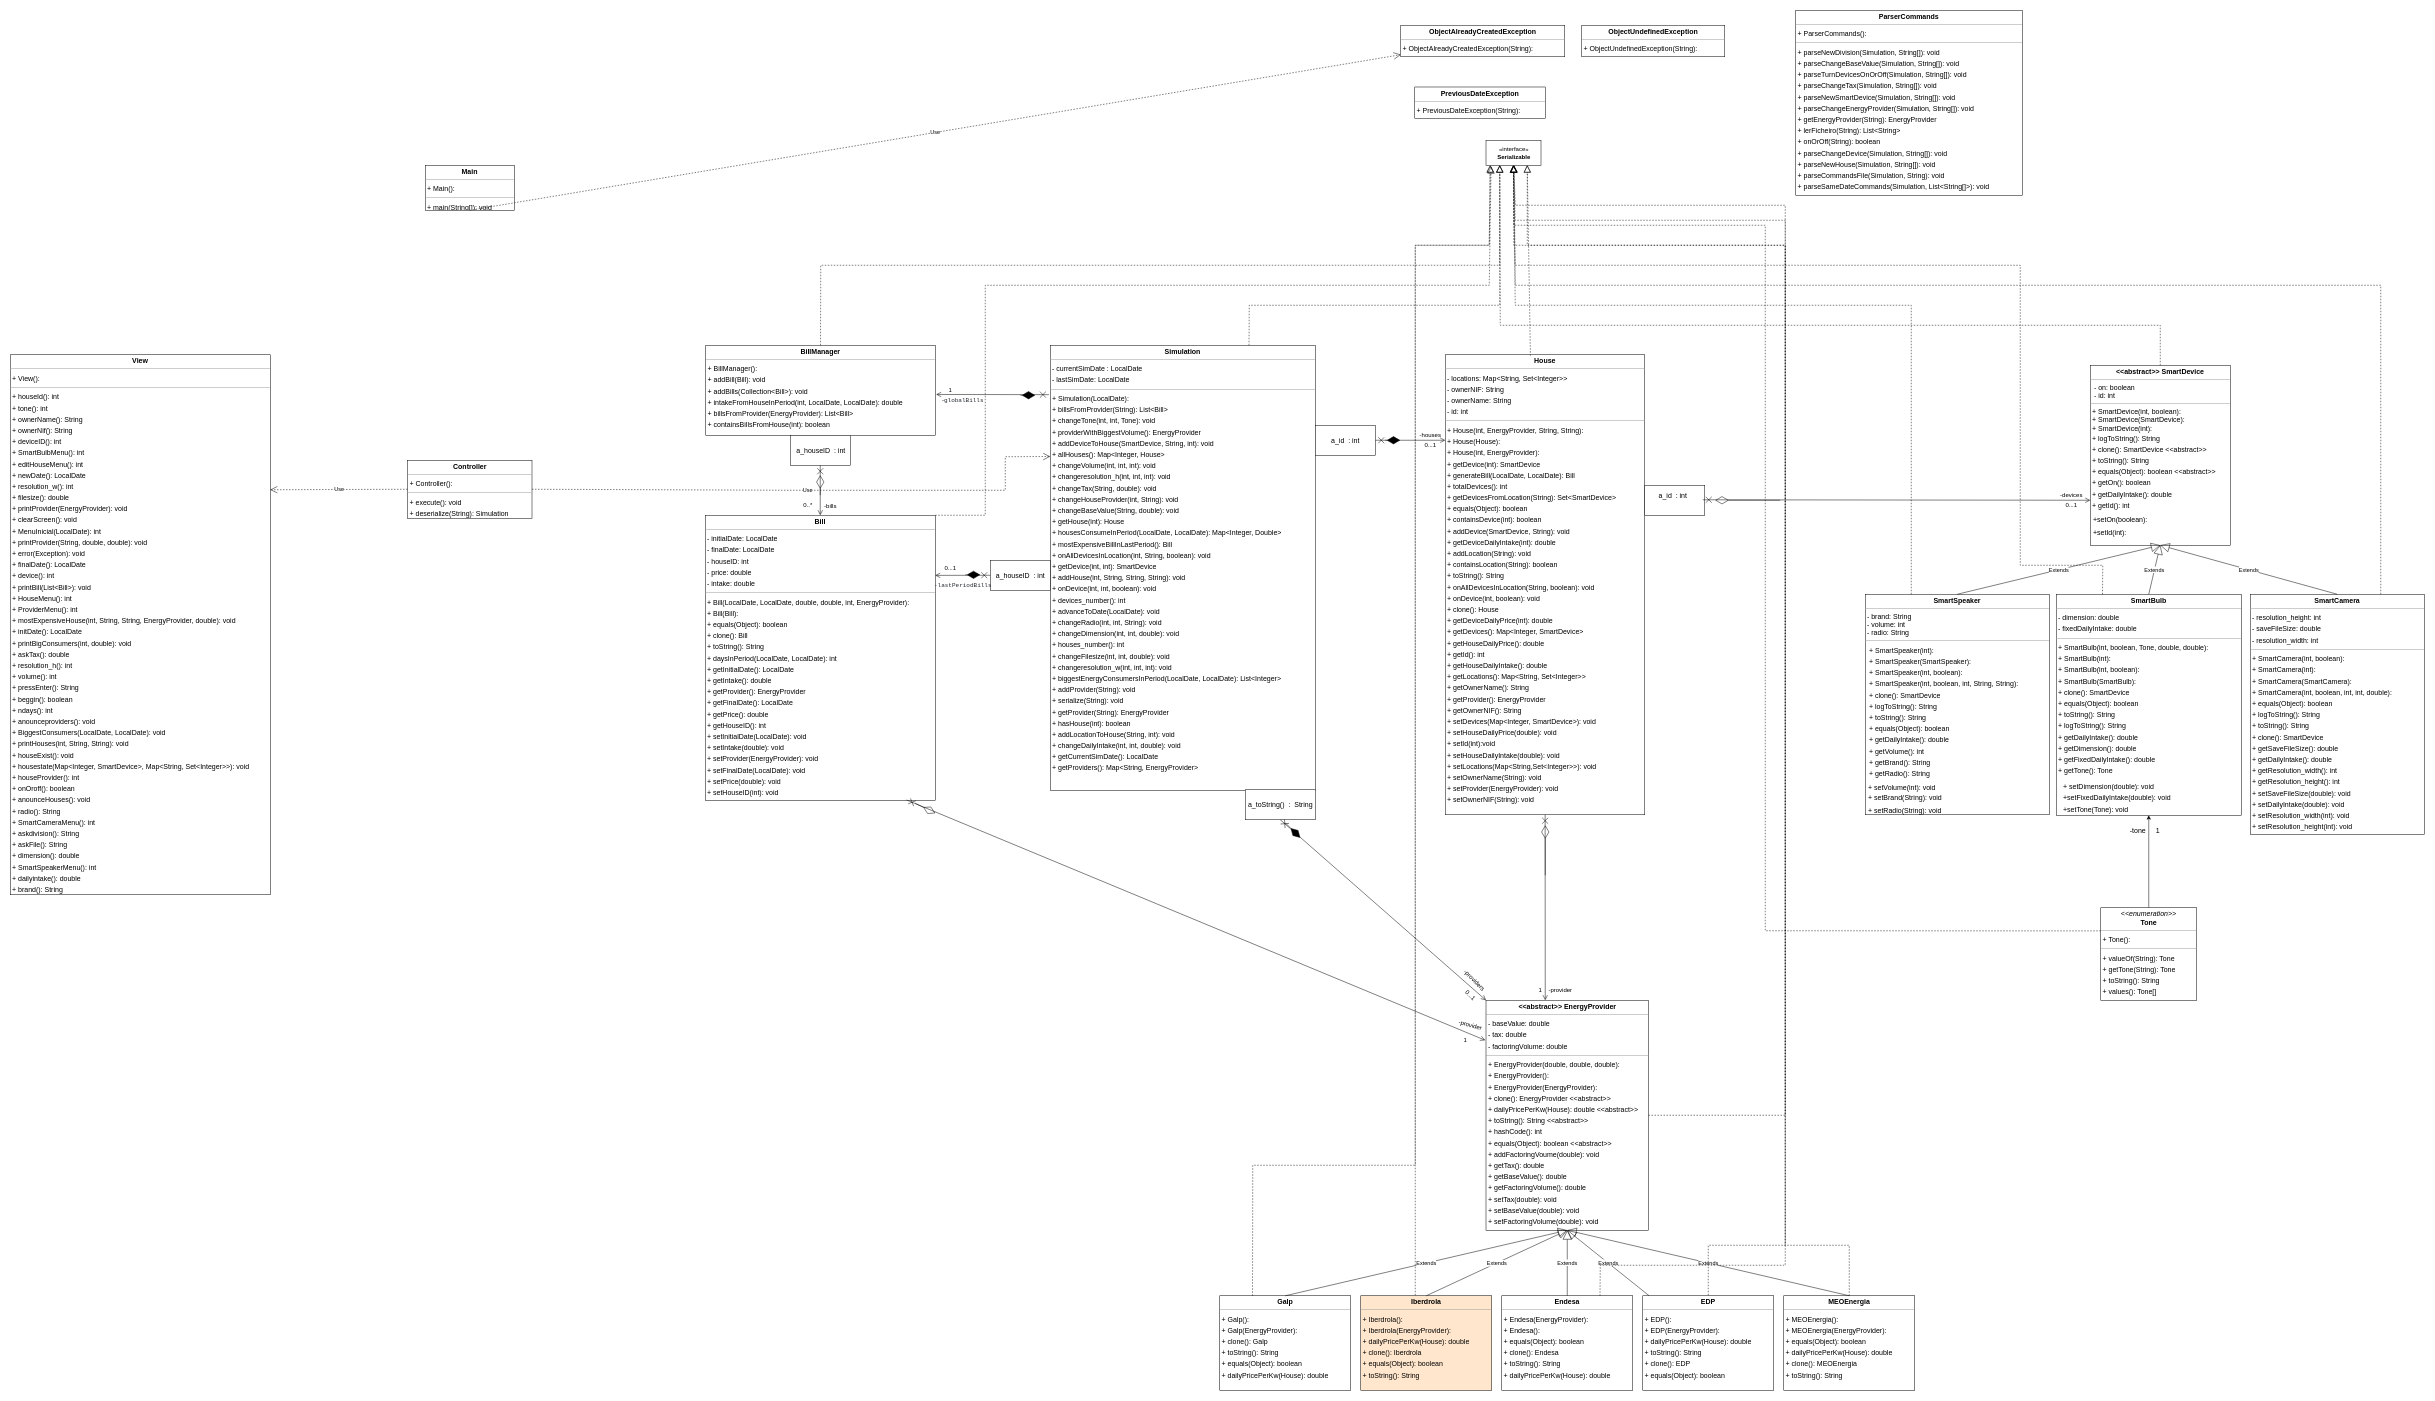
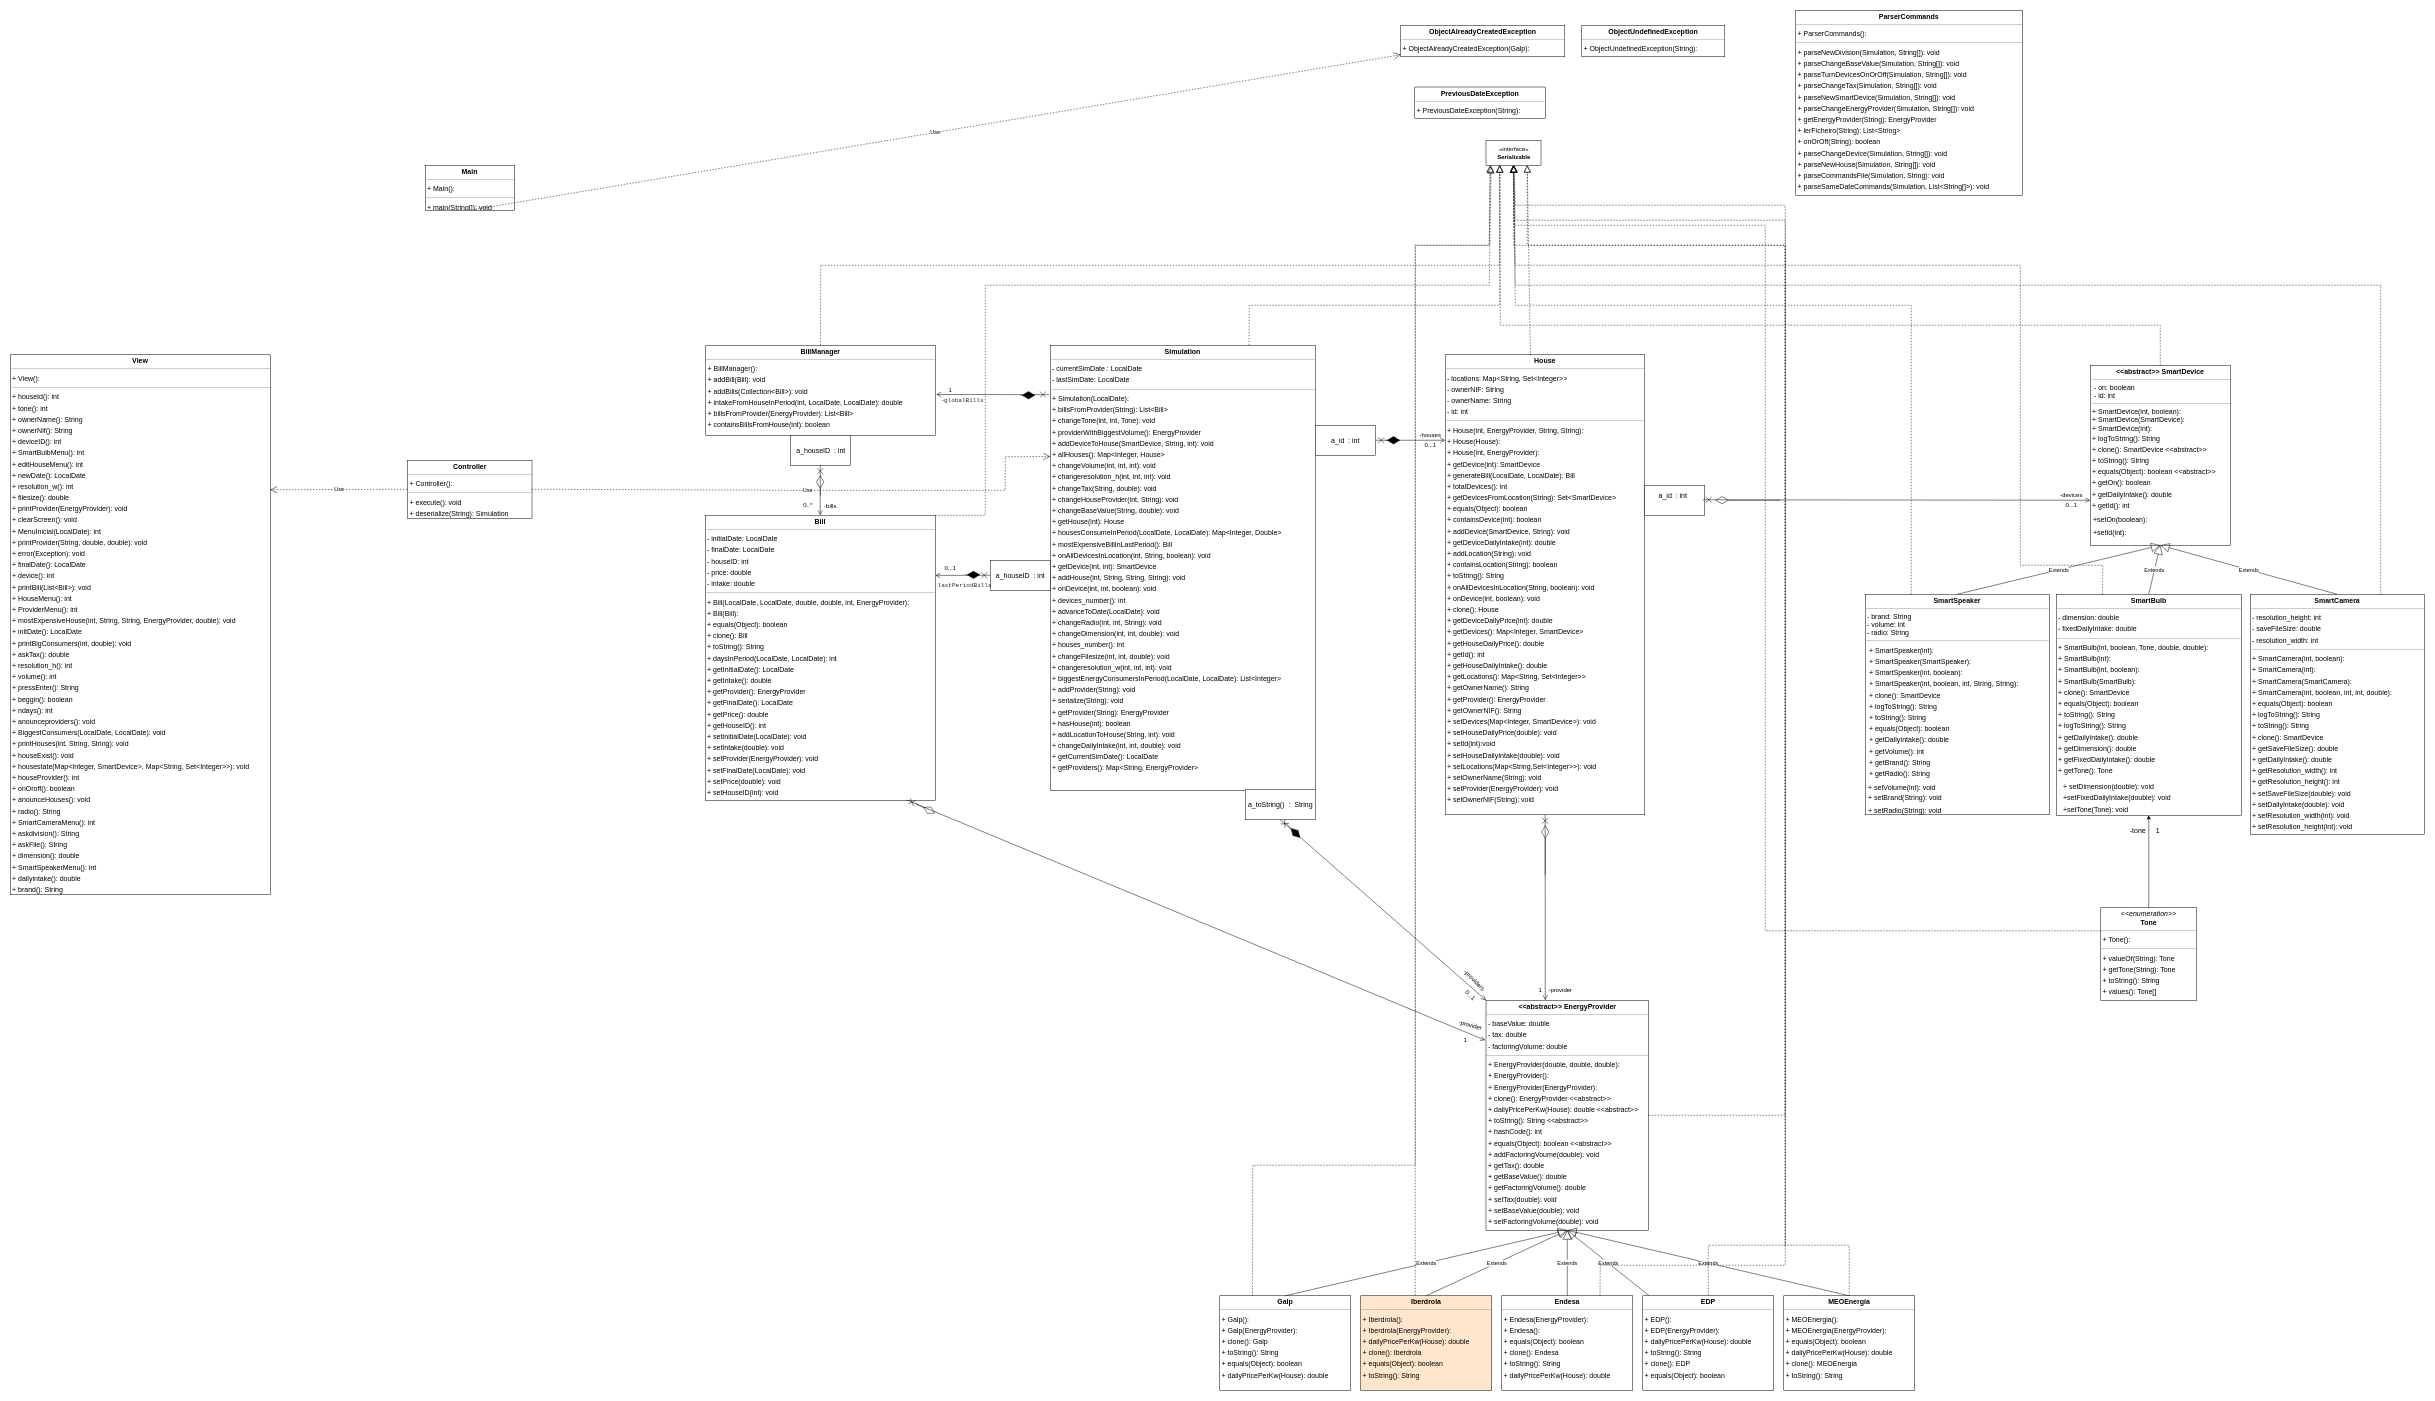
(1475, 34) -> (1471, 34)
